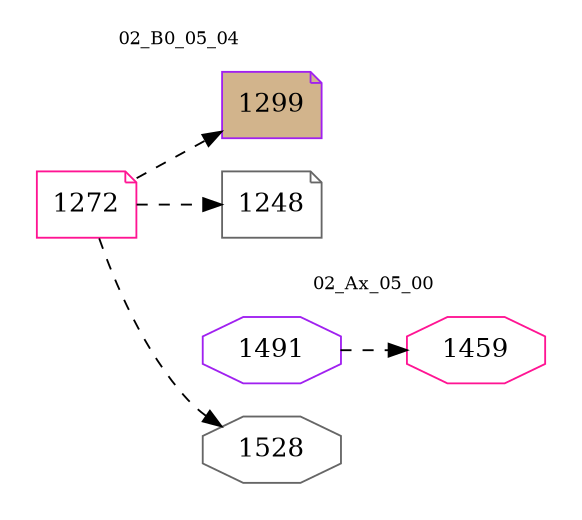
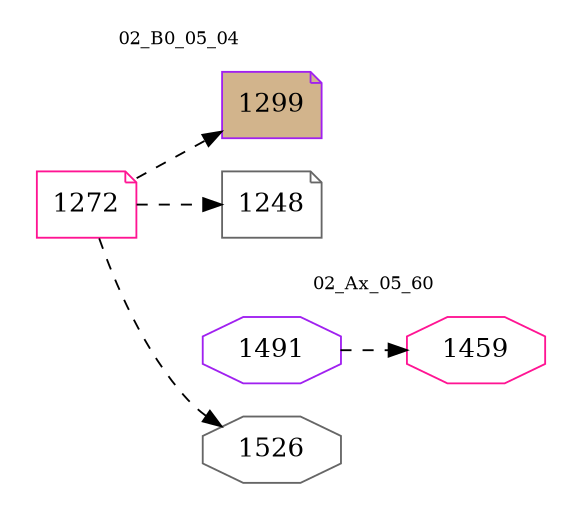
(374, 285) -> (374, 285)
(272, 450) -> (272, 450)
